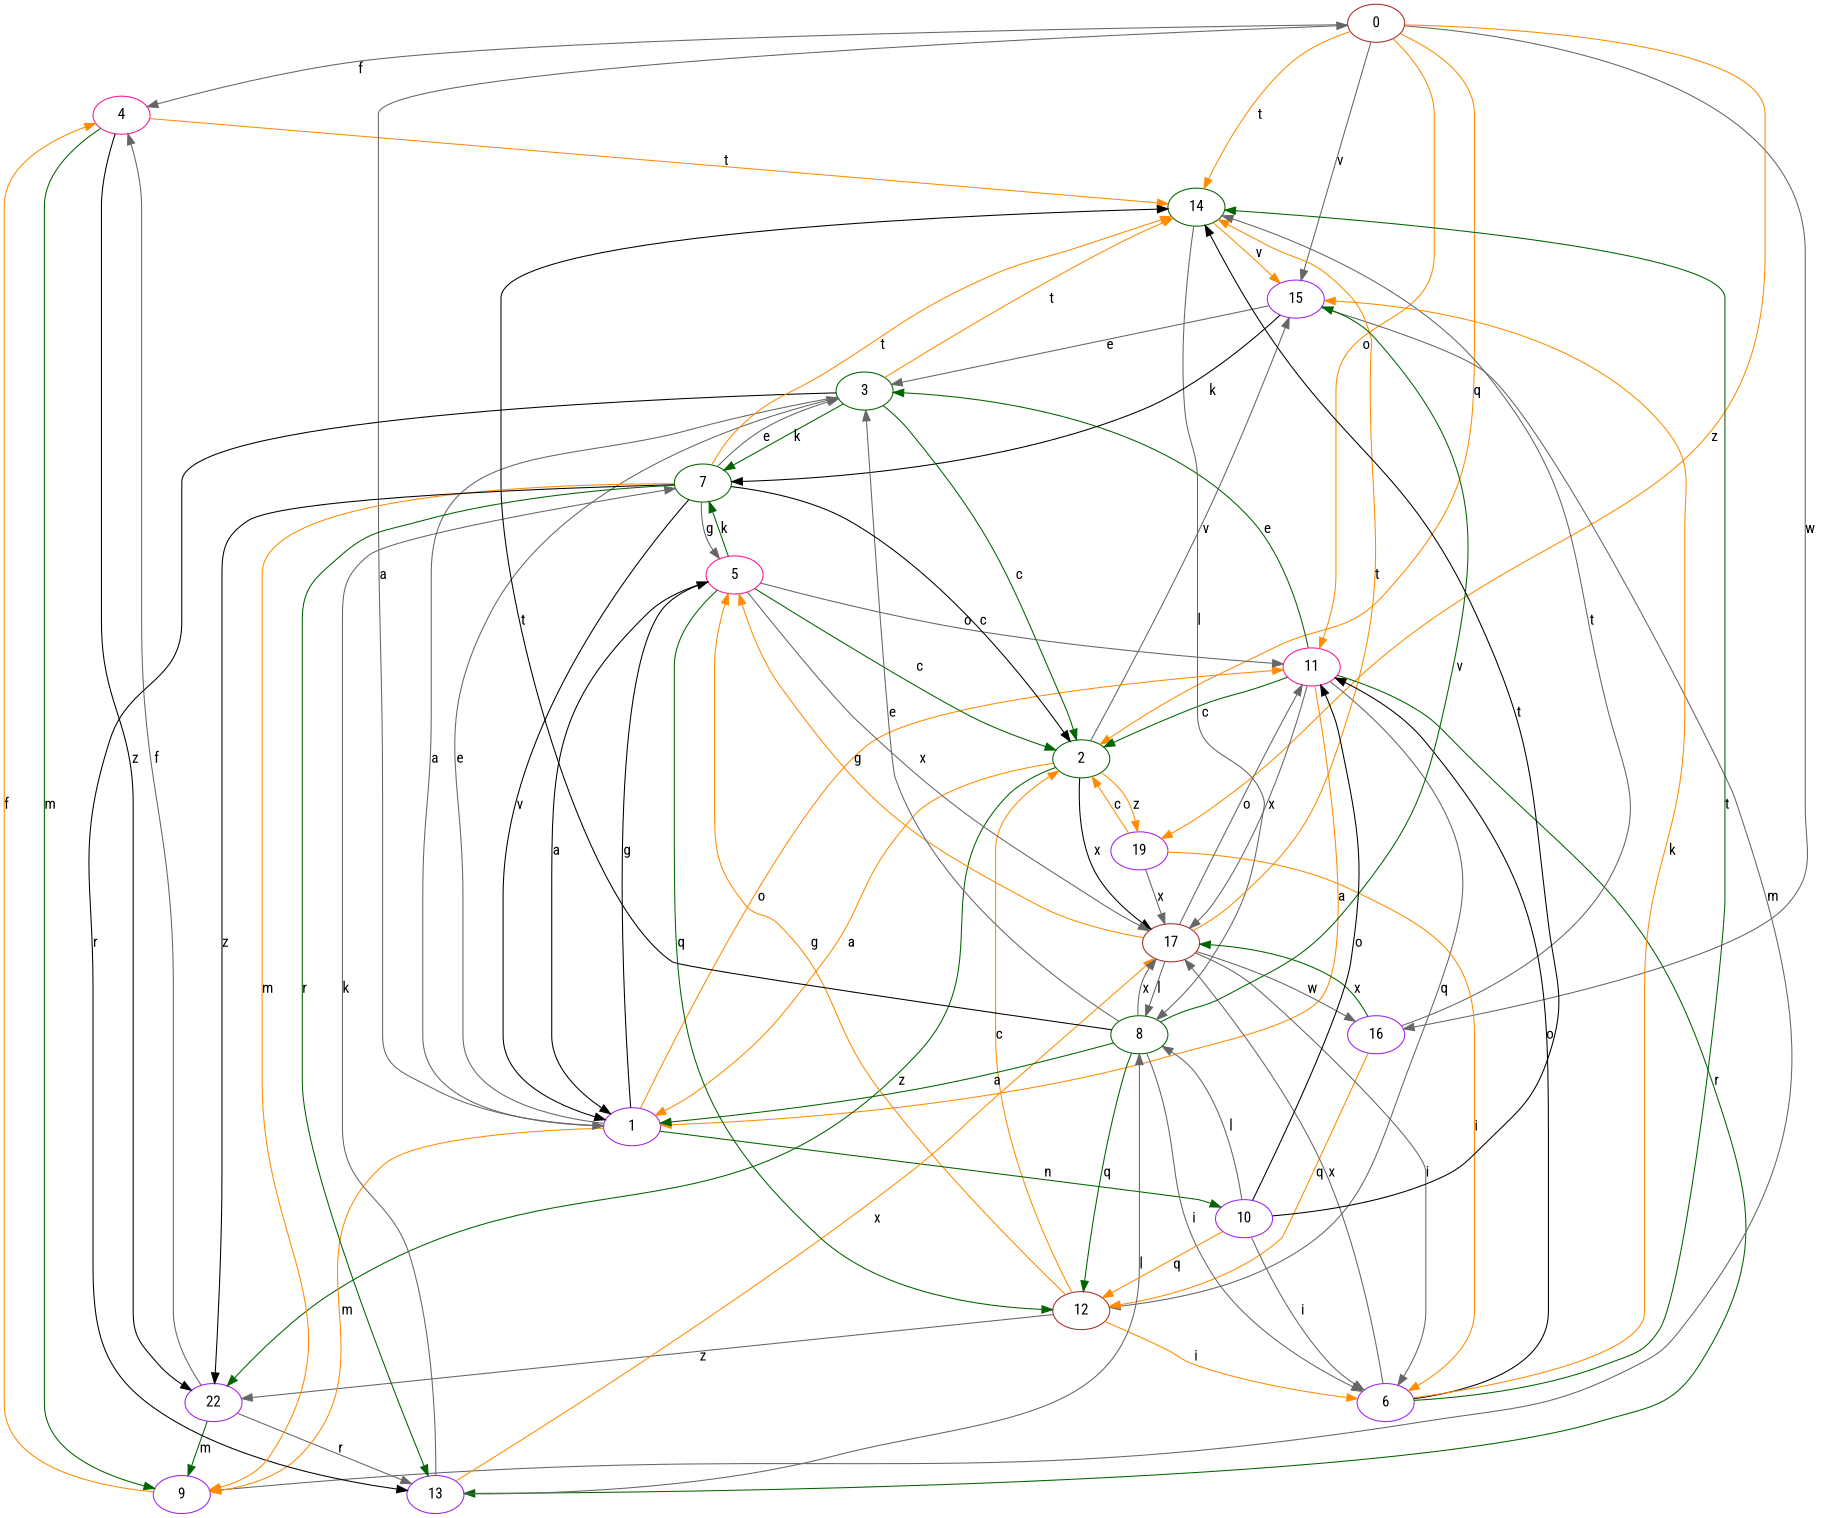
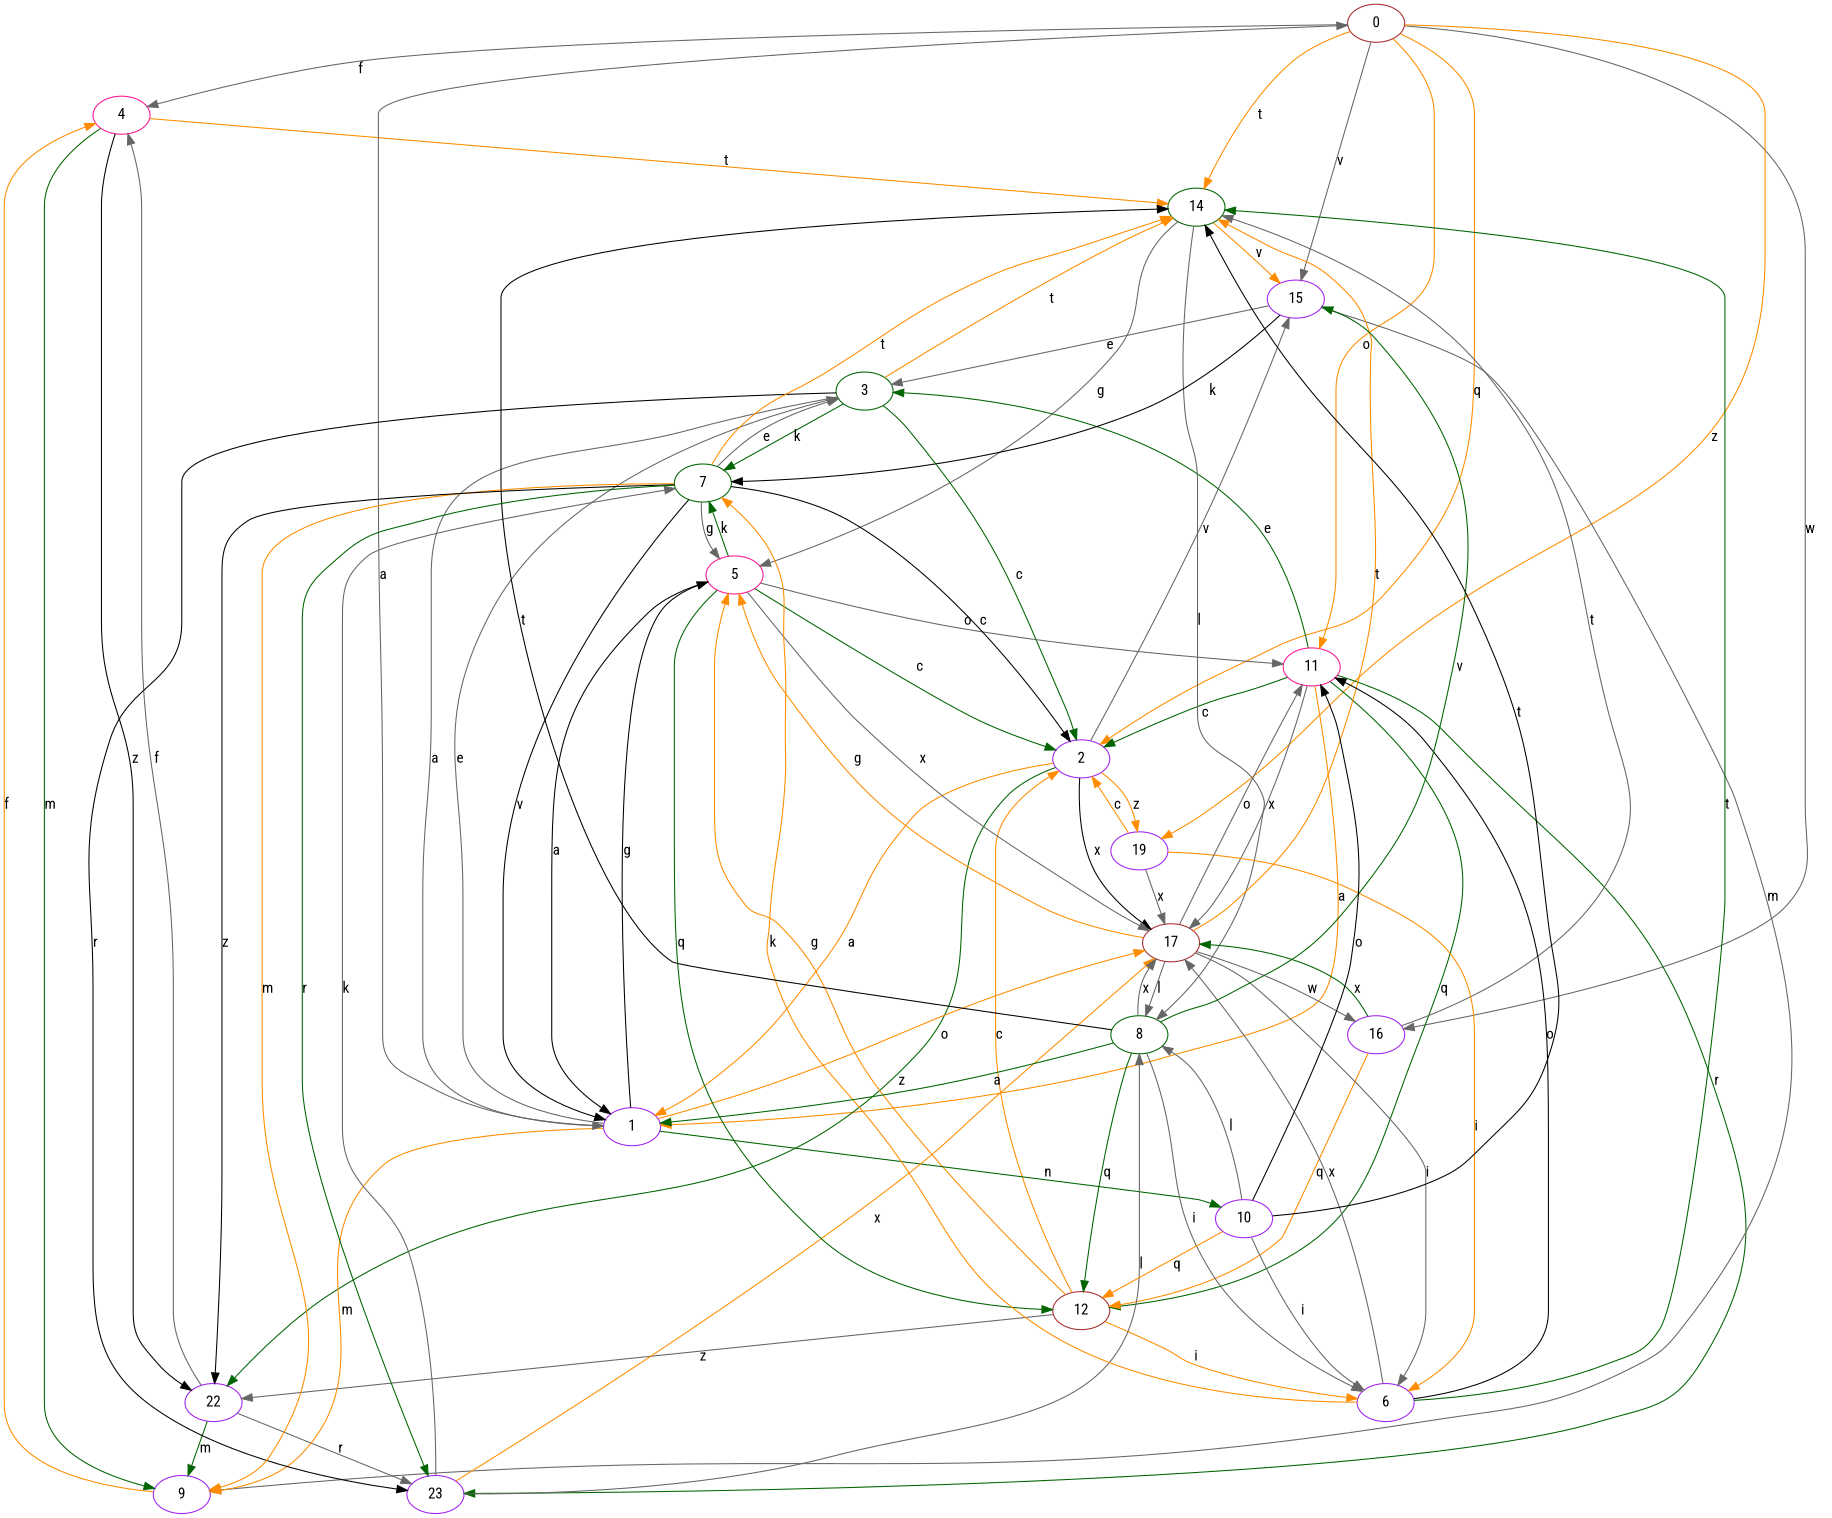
none -> (1019, 439)
(862, 751) -> (896, 1035)
(1081, 759) -> (1081, 759)
(893, 767) -> none
(1674, 815) -> (869, 1119)
(1415, 1051) -> (1415, 1051)
(435, 1495) -> (435, 1495)
